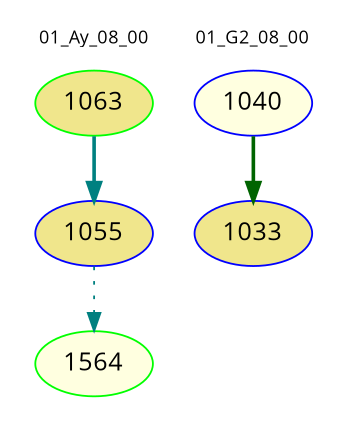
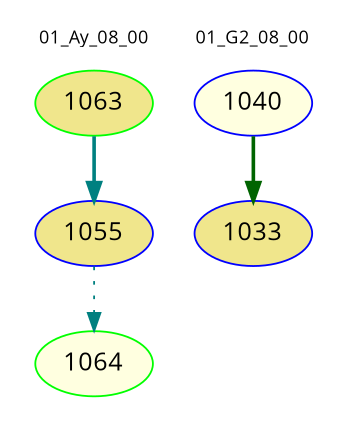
(94, 364) -> (94, 364)
